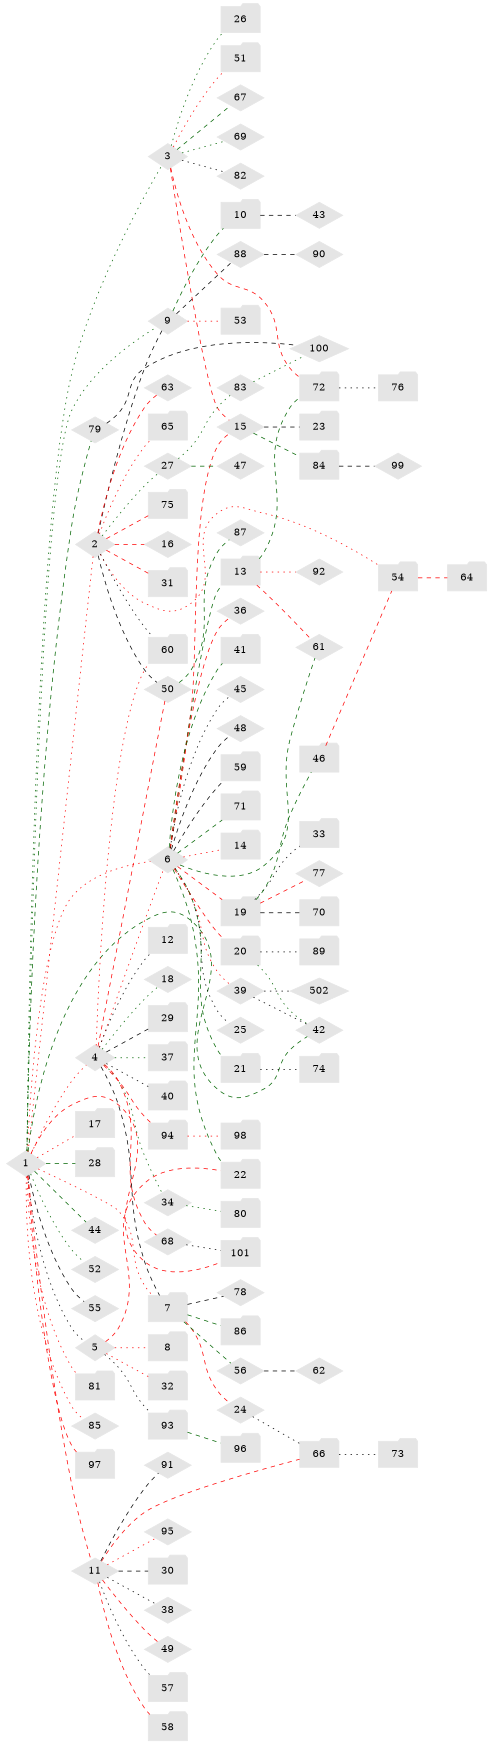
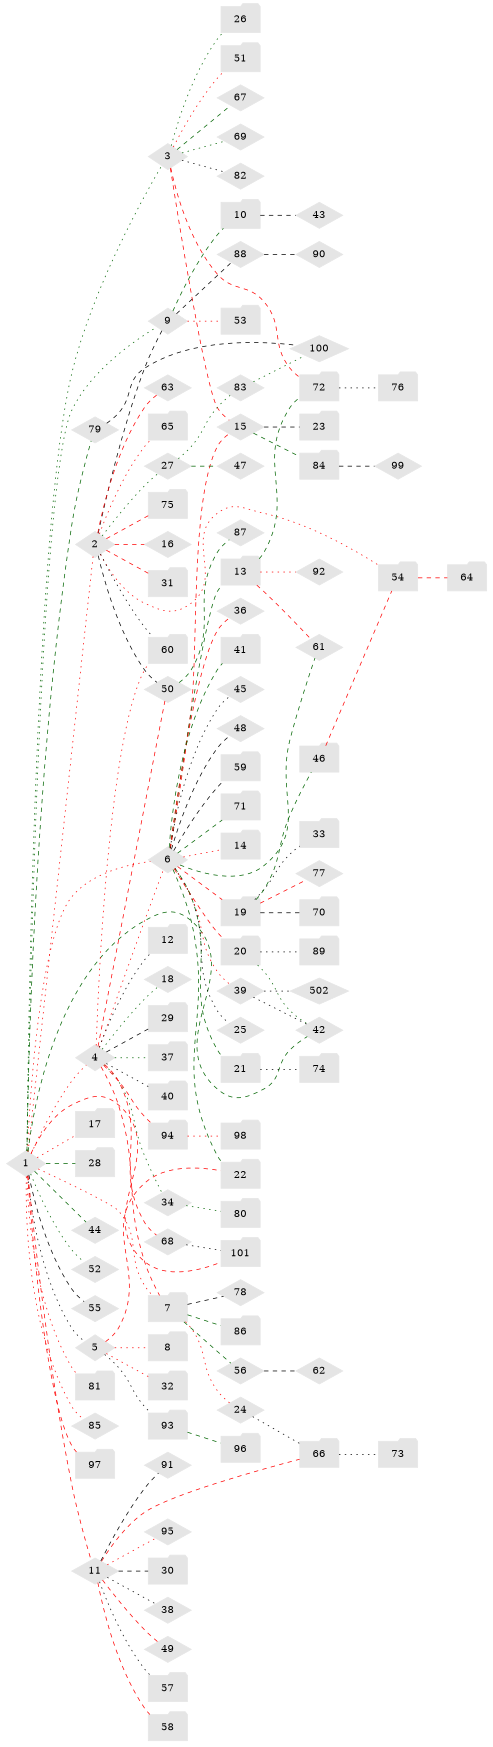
(134, 1211) -> (134, 1211)
(205, 1364) -> (205, 1364)
